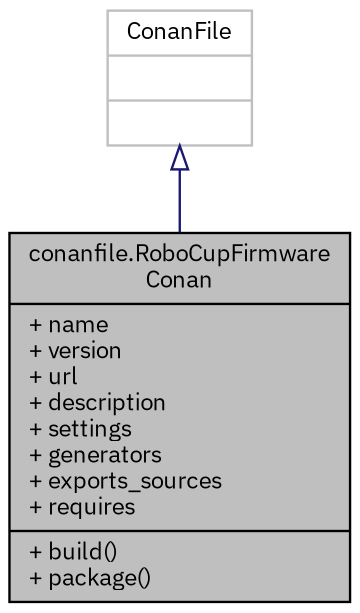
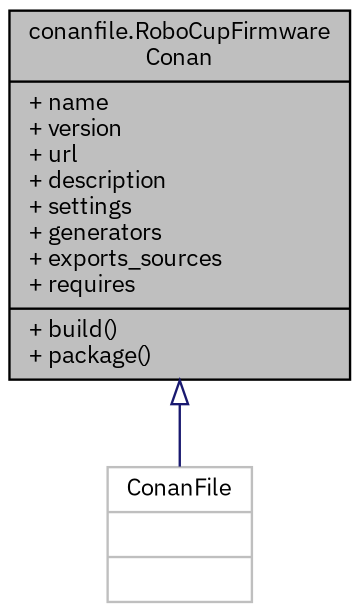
(180, 201) -> (180, 436)
